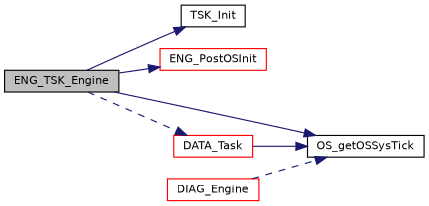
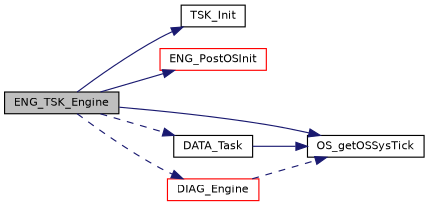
none -> (123, 146)
(213, 146) -> (213, 146)
